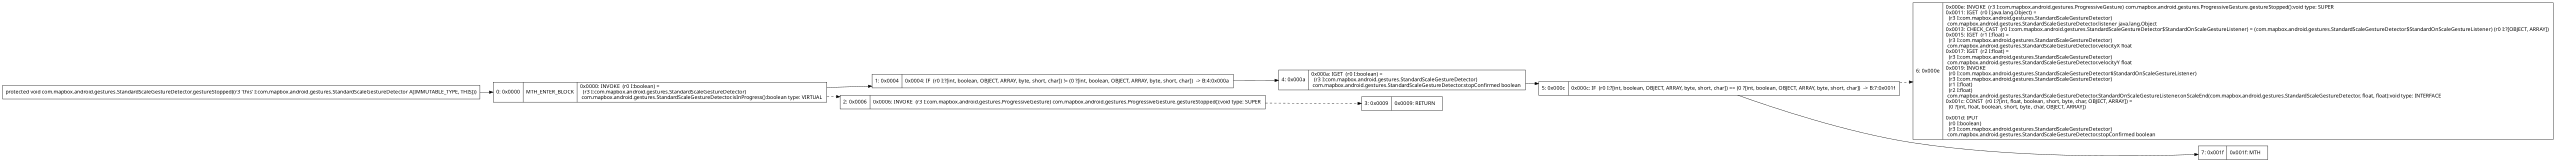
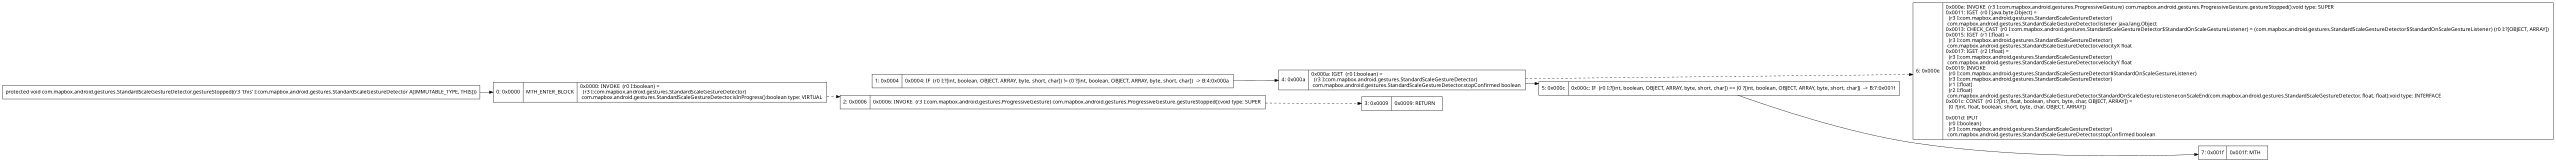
(1992, 13) -> (1992, 13)
(1905, 82) -> (1717, 77)
(848, 87) -> none
